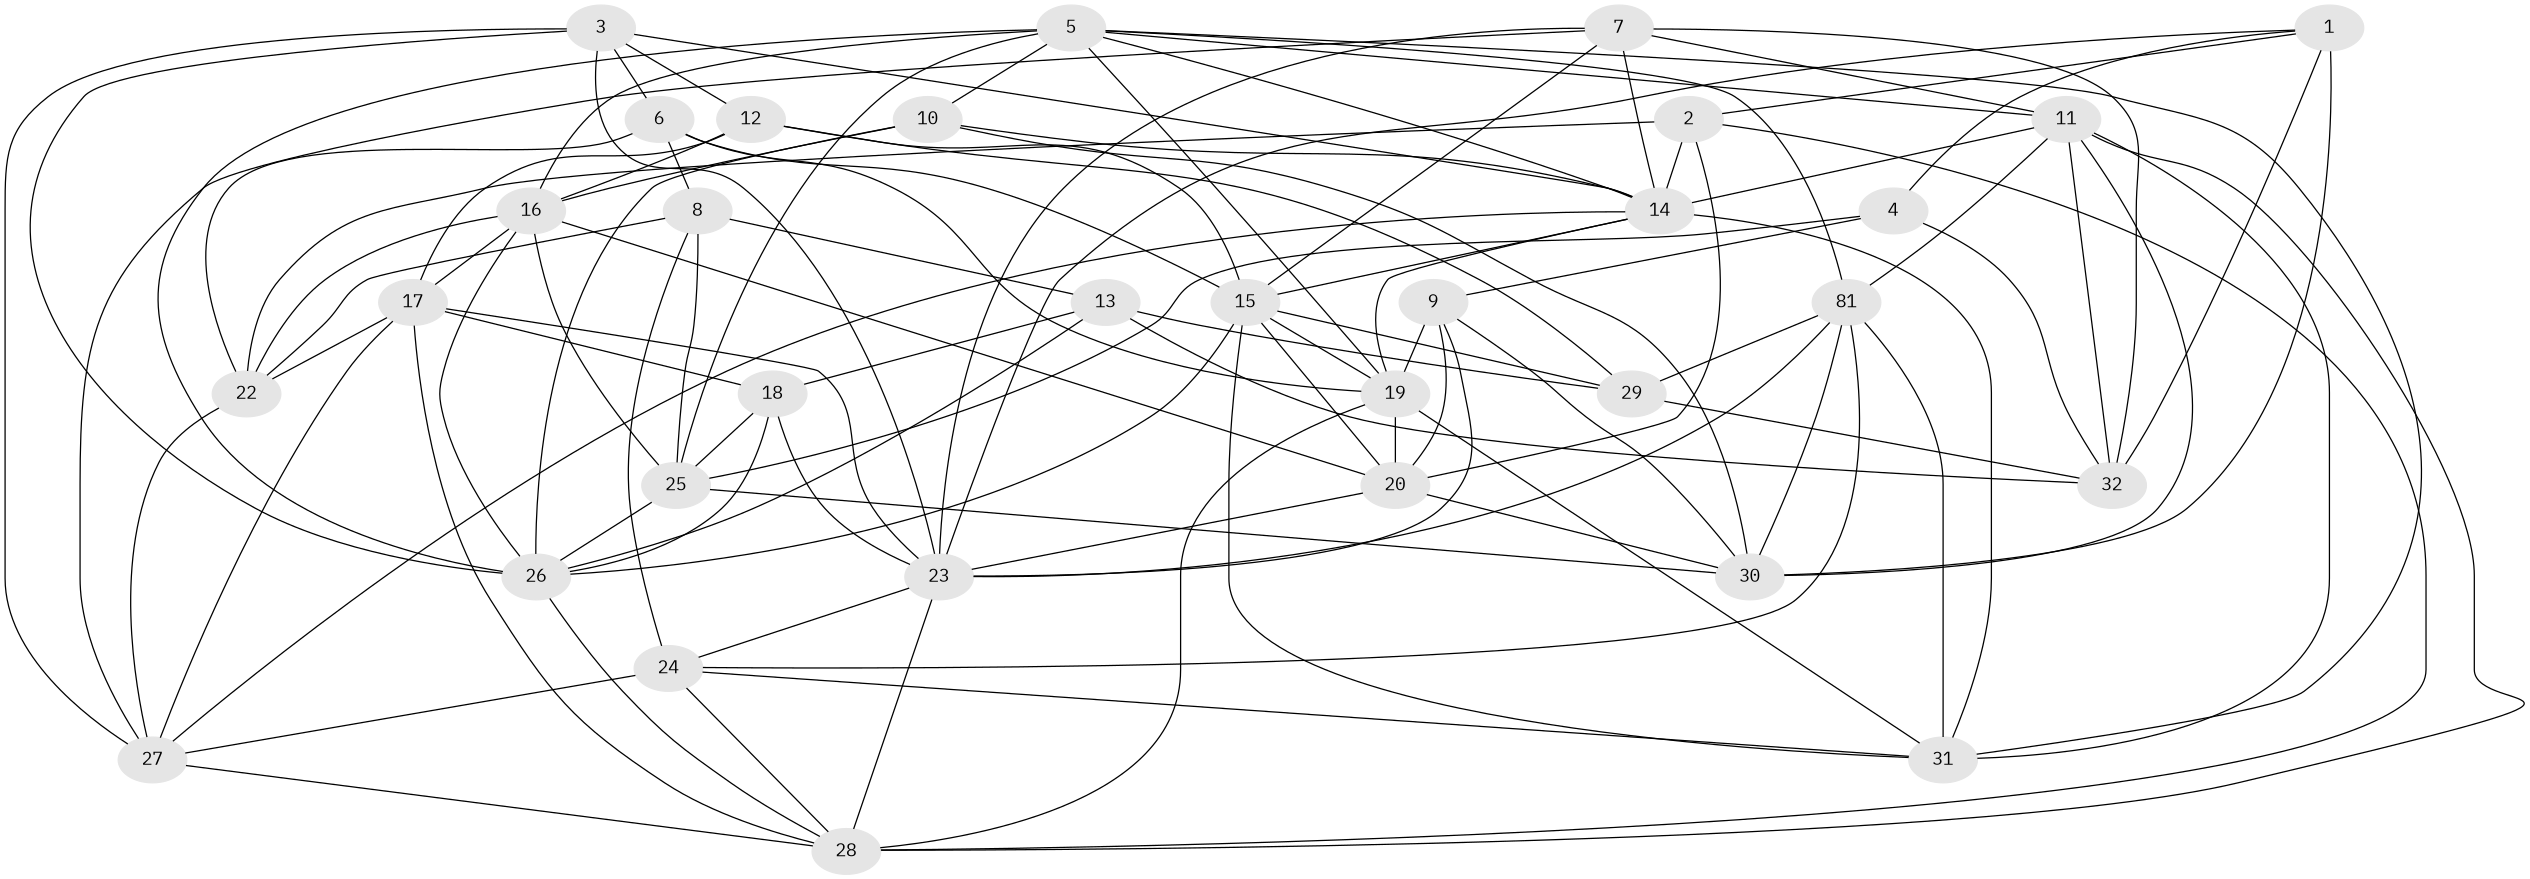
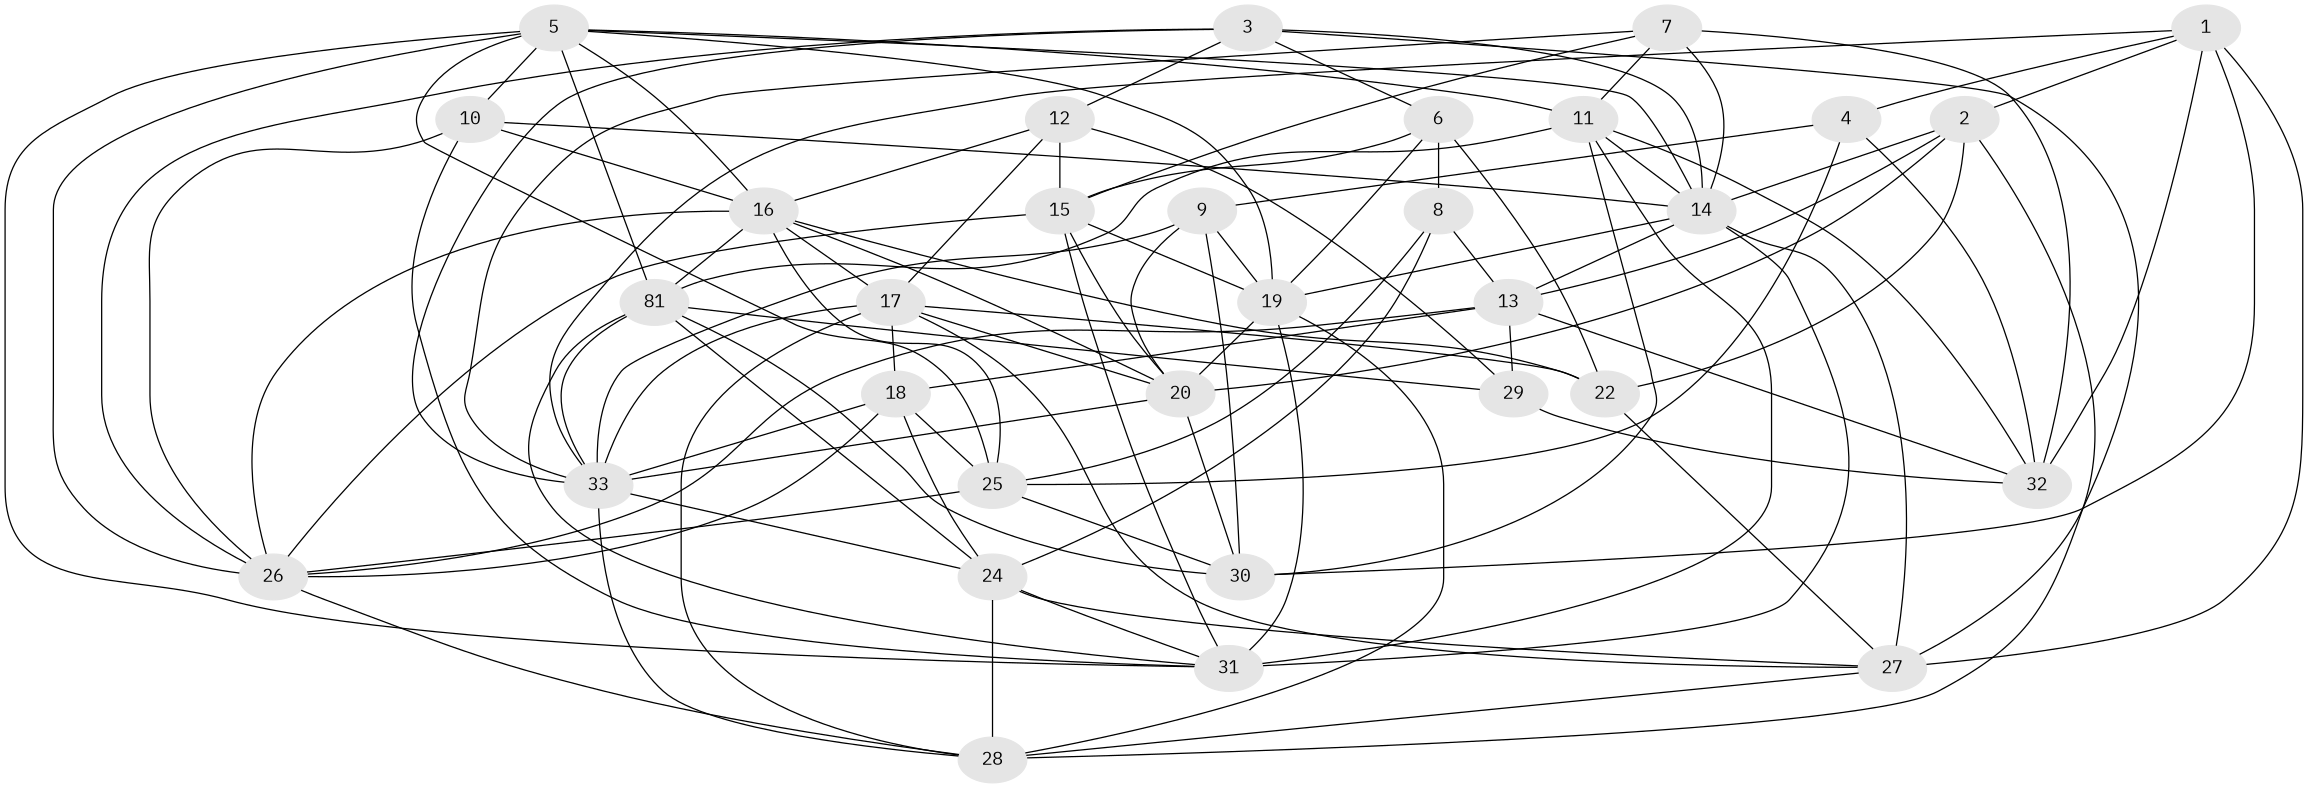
(589, 101) -> (2298, 479)
(1365, 199) -> (633, 606)
none -> (1758, 229)
(447, 261) -> none
none -> (702, 262)
(1383, 272) -> (1605, 257)
(1430, 346) -> none
none -> (1064, 357)
none -> (935, 485)
(939, 577) -> (599, 485)
(2096, 805) -> none
